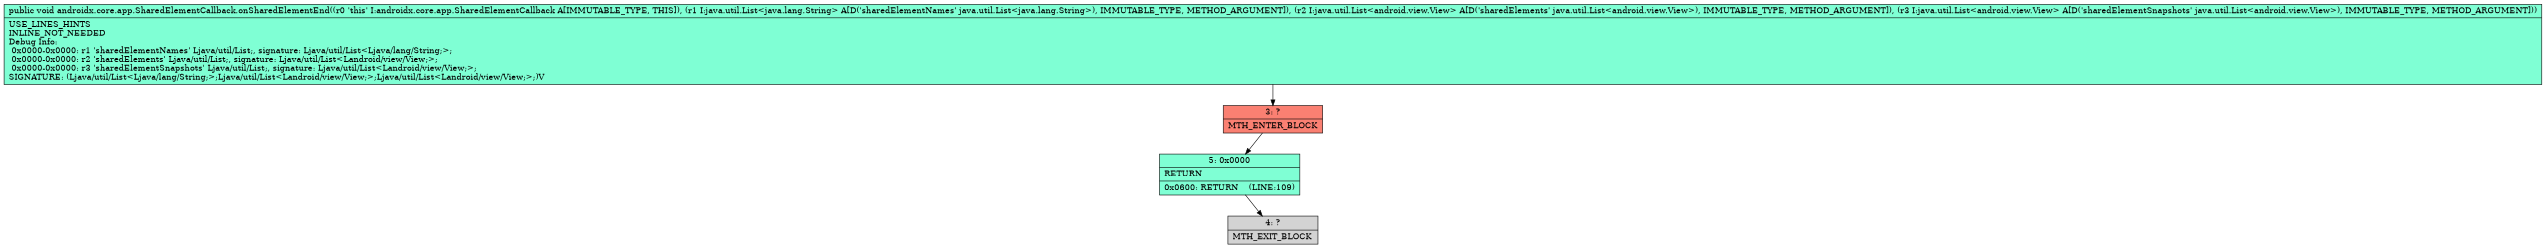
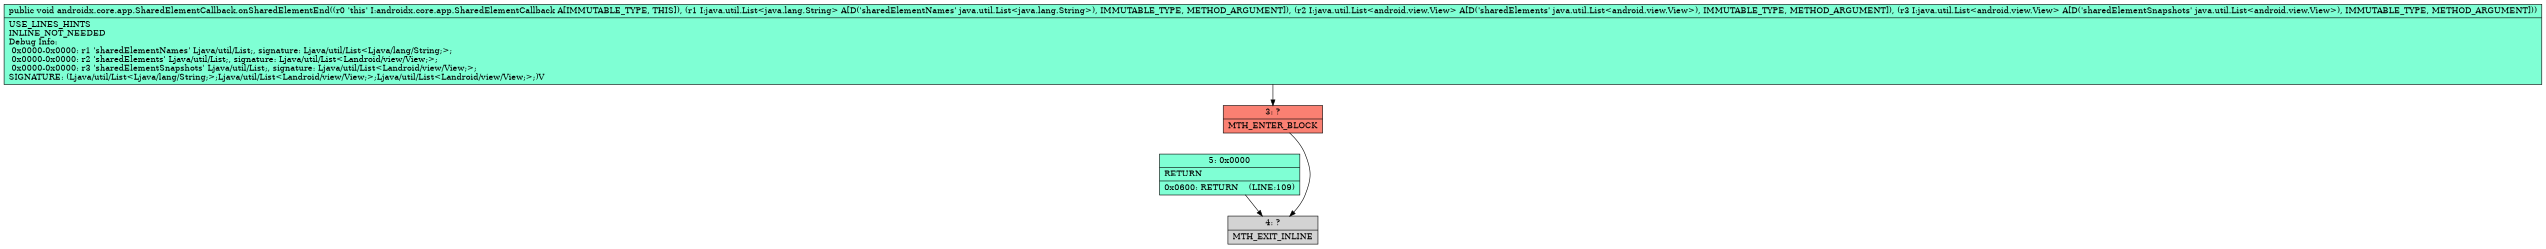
(1256, 141) -> (1310, 172)
(1272, 237) -> (1273, 237)
